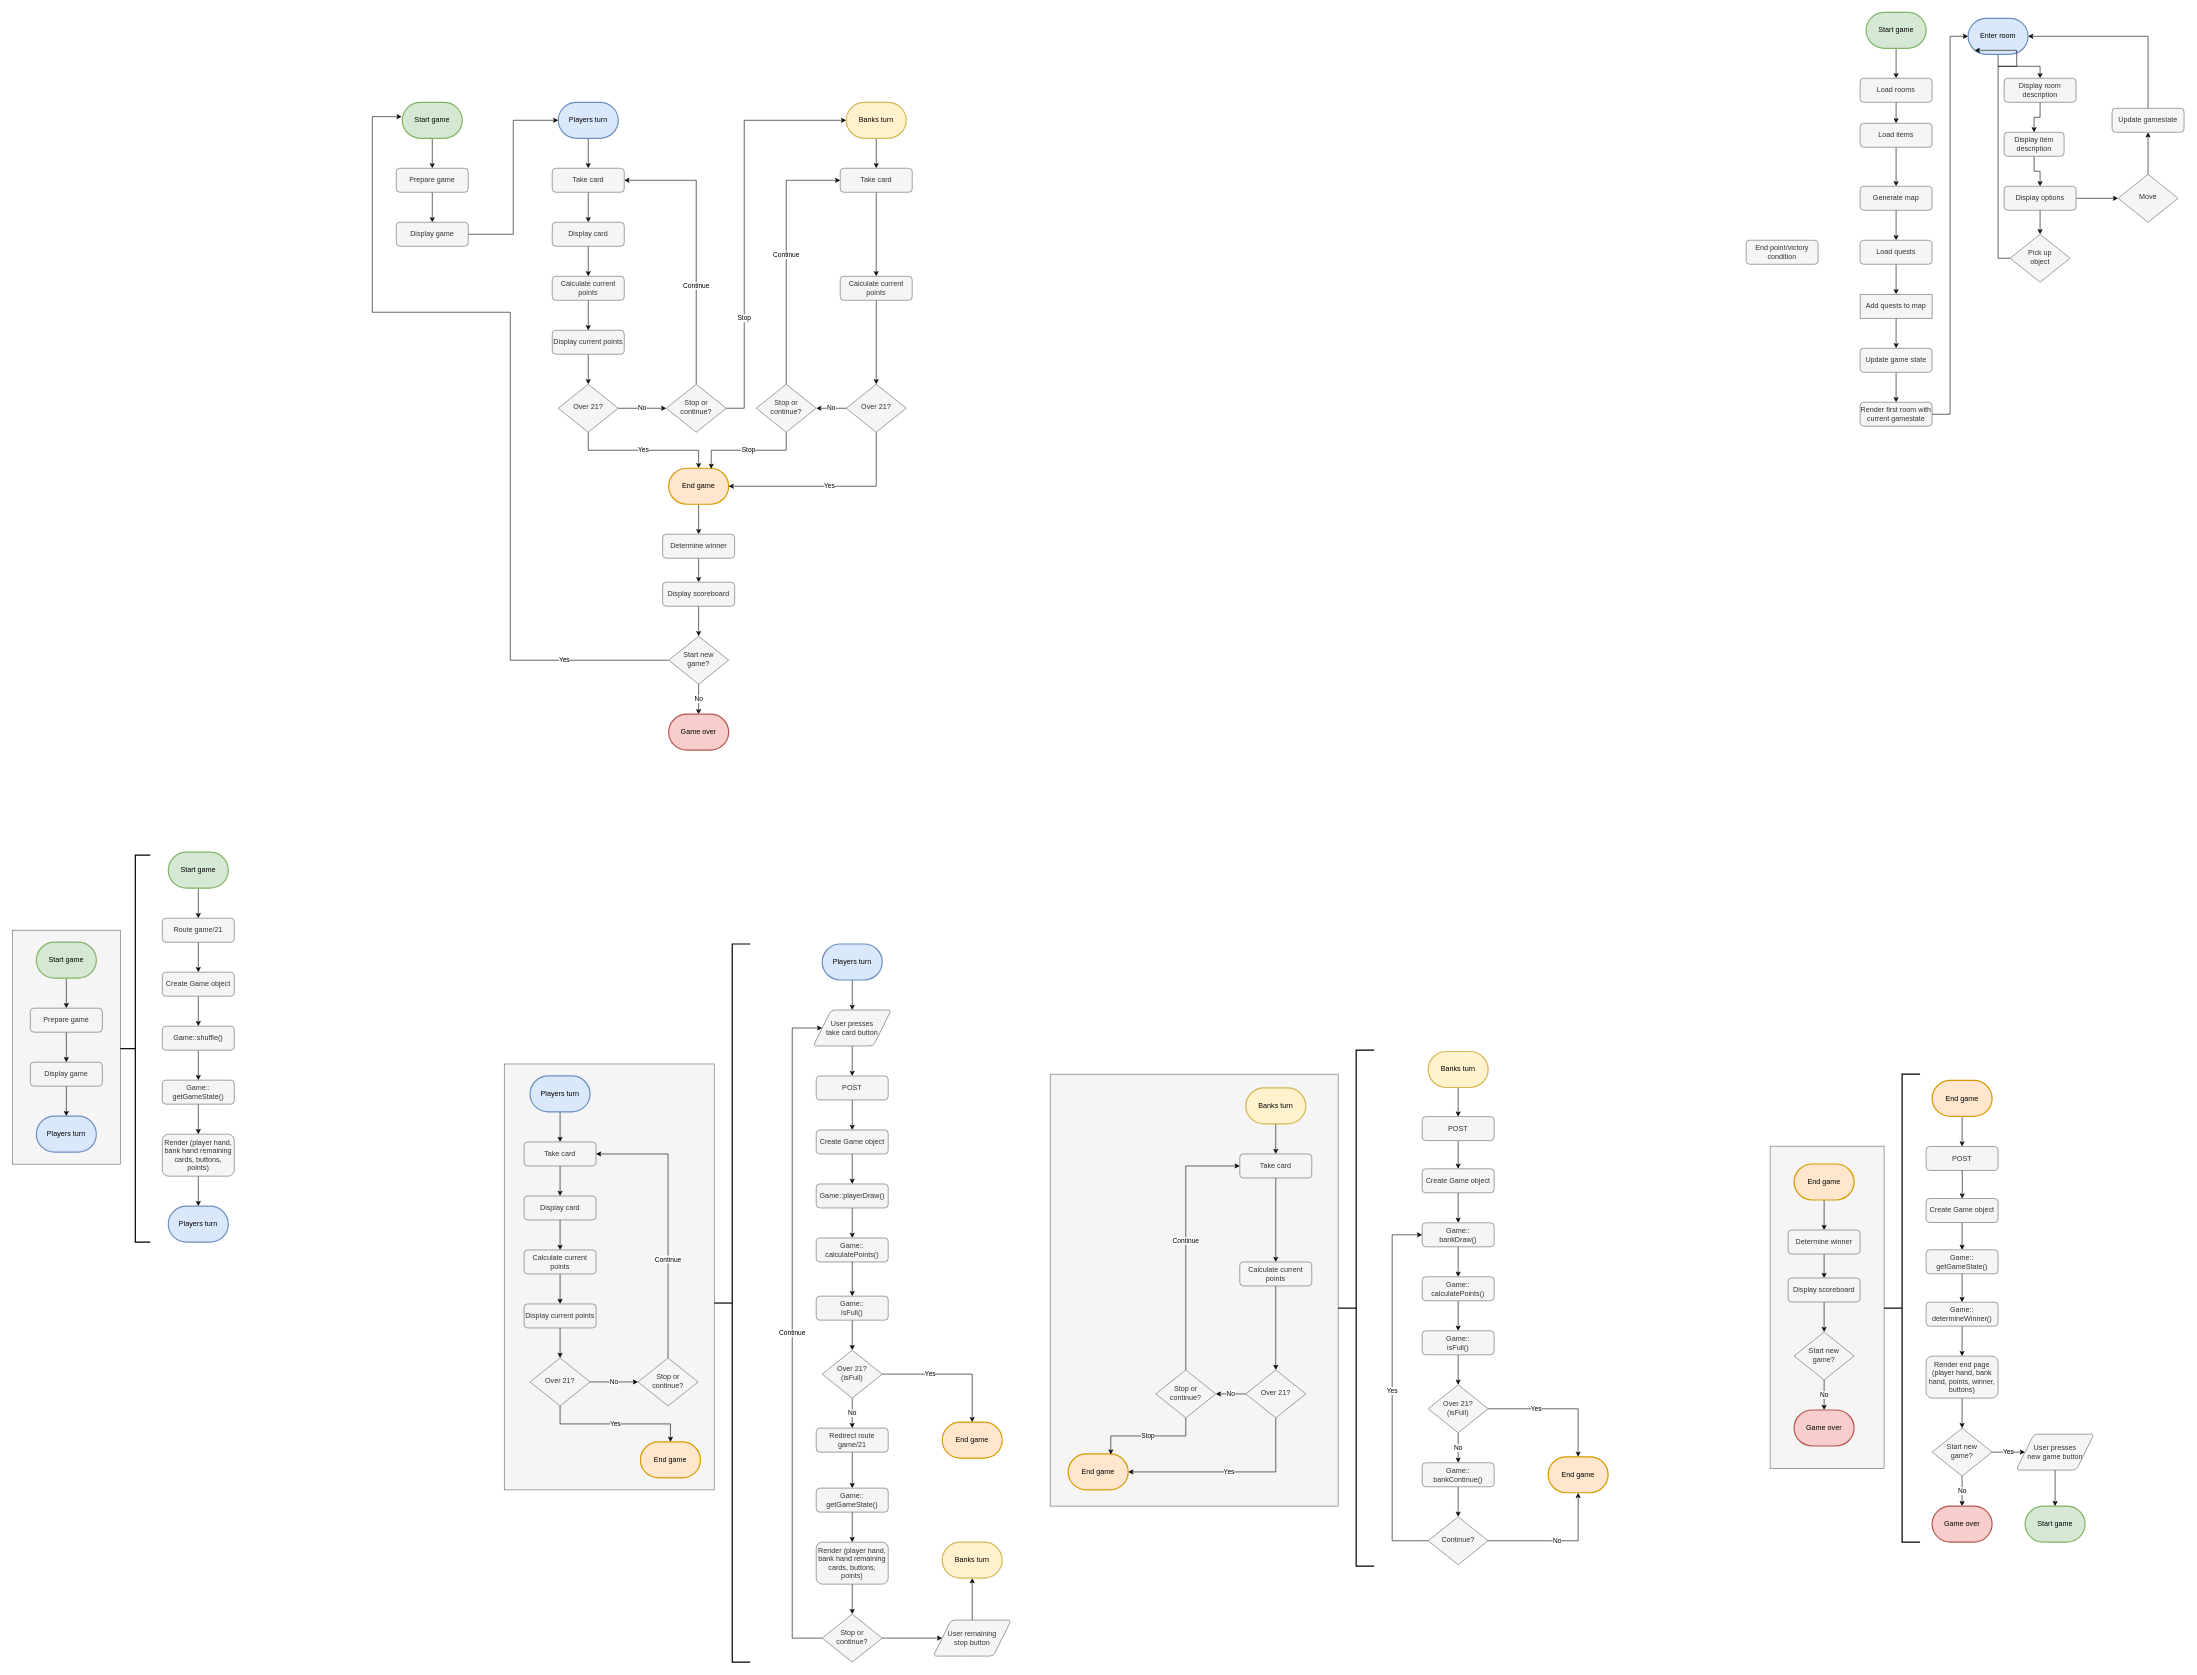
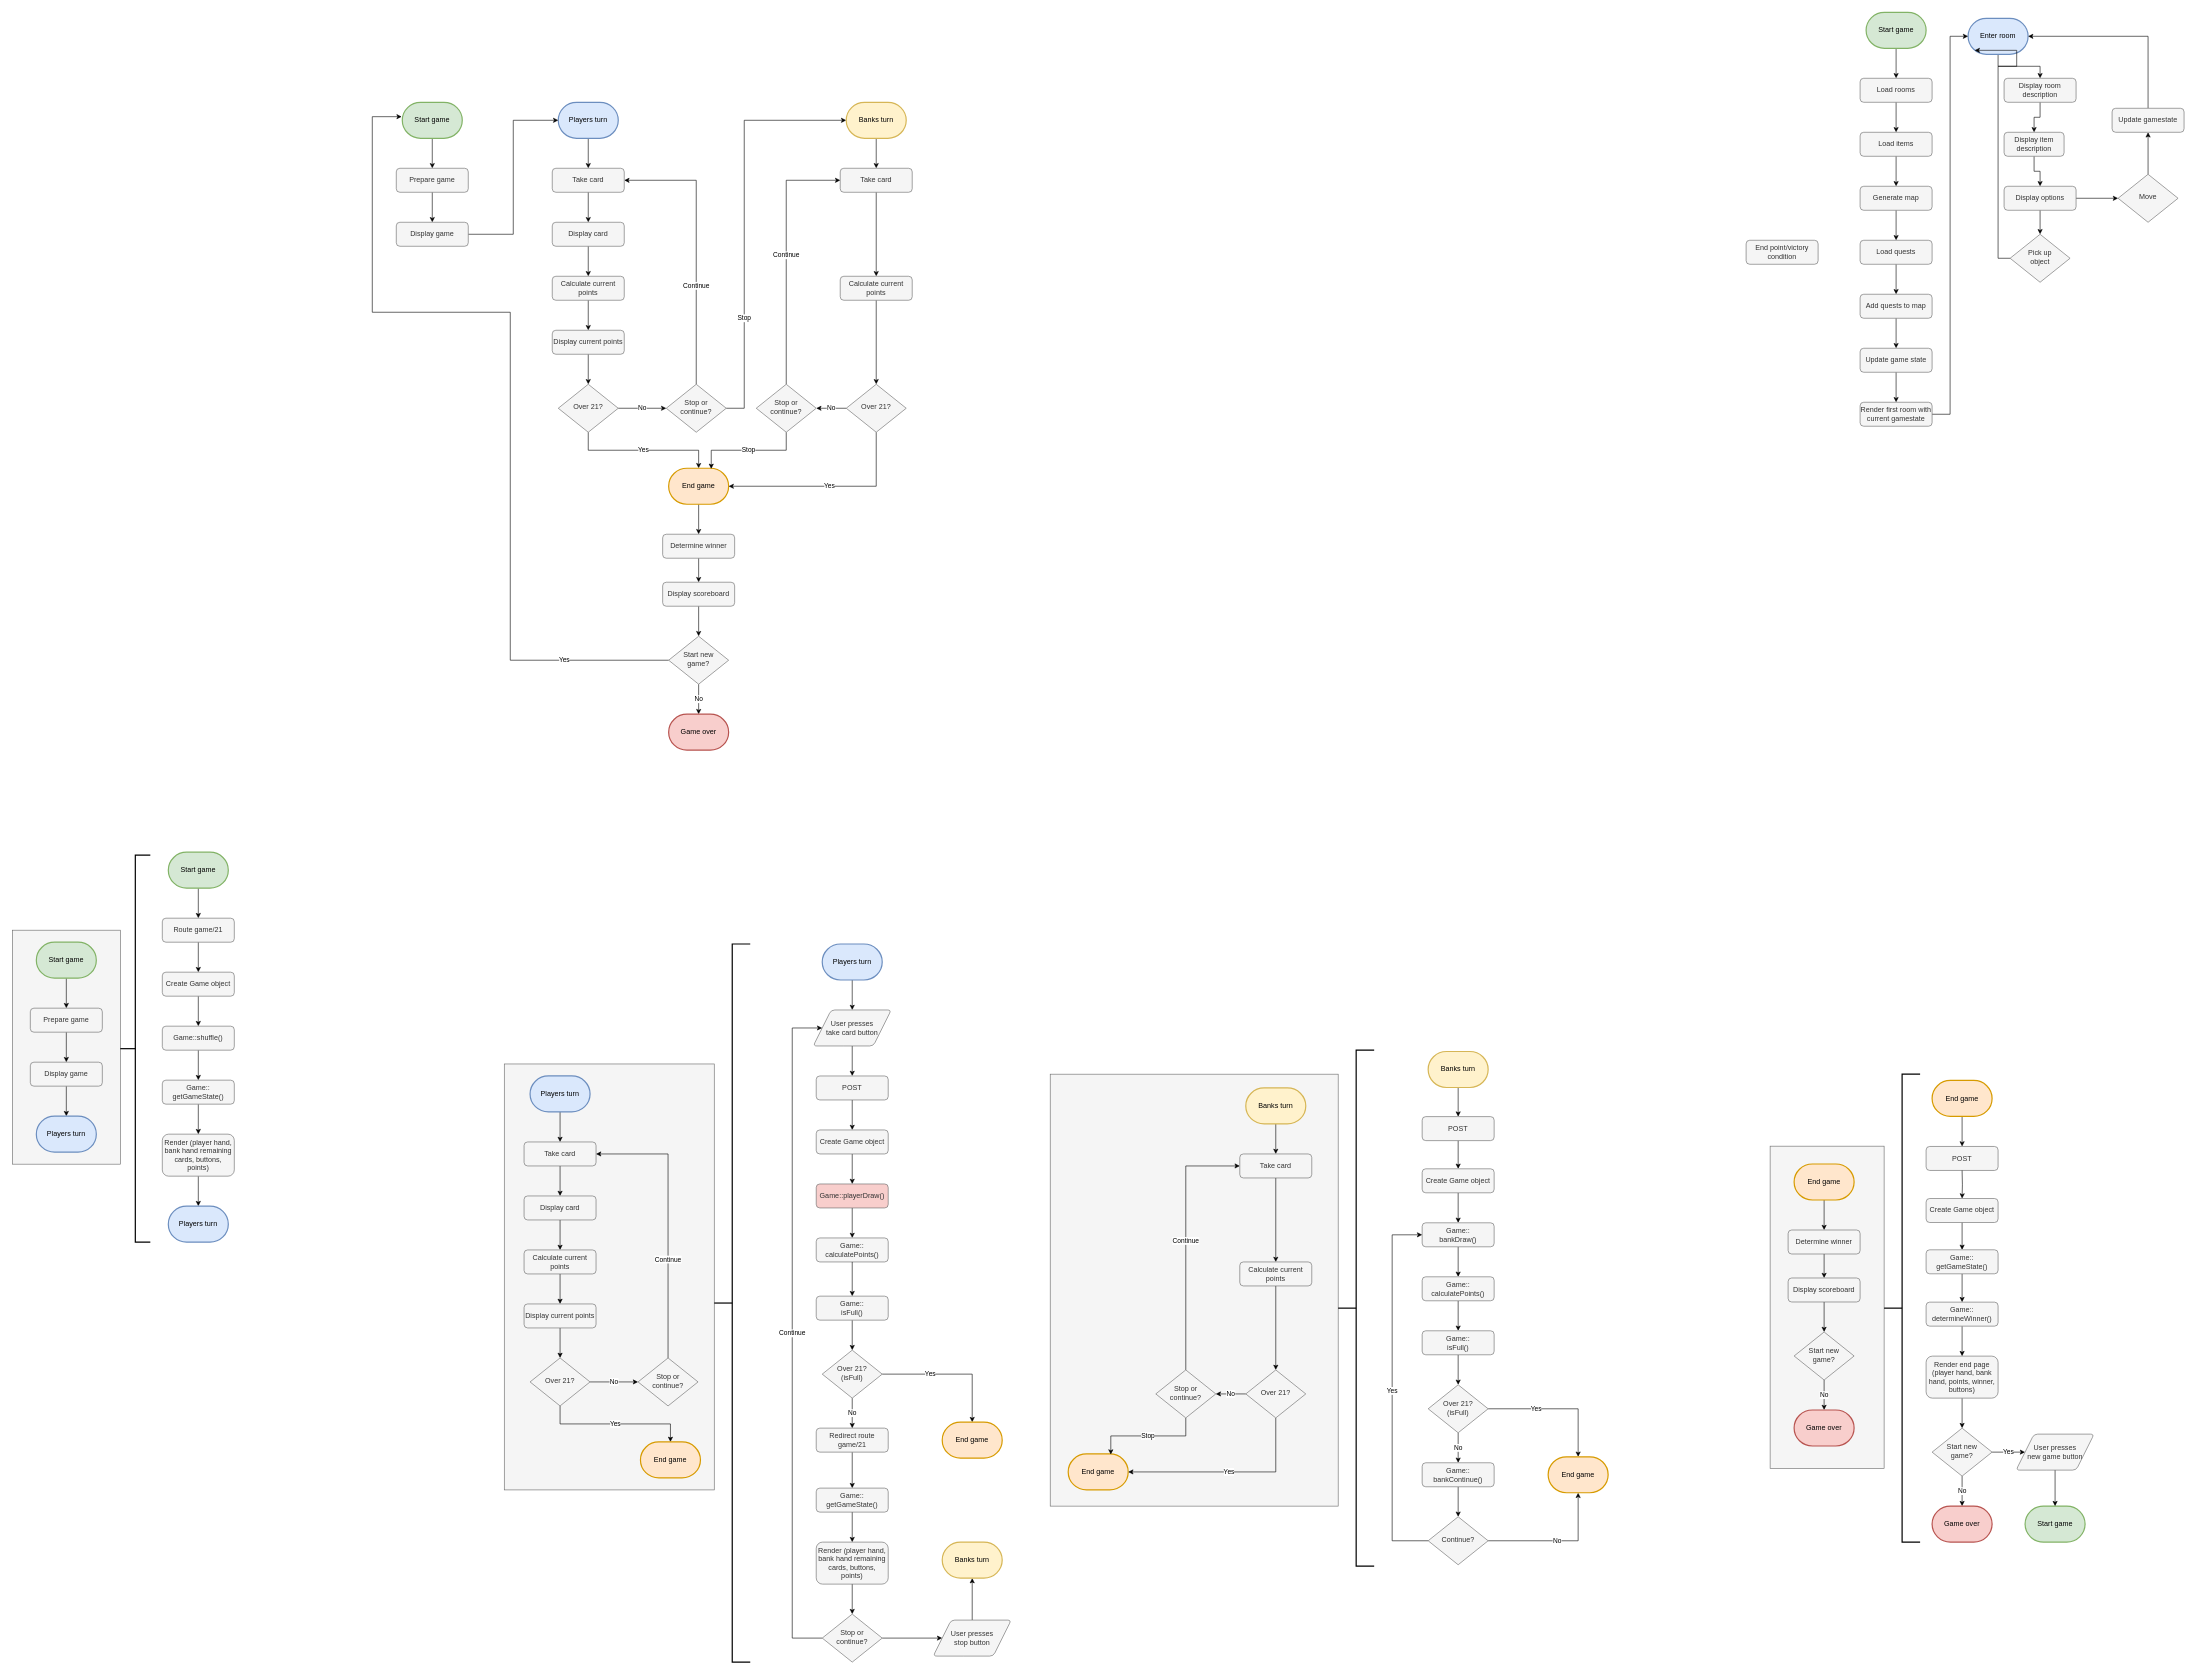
(1896, 135) -> (1896, 144)
(1896, 306) -> (1896, 306)
(852, 1196) -> (852, 1196)
(972, 1638) -> (972, 1638)
